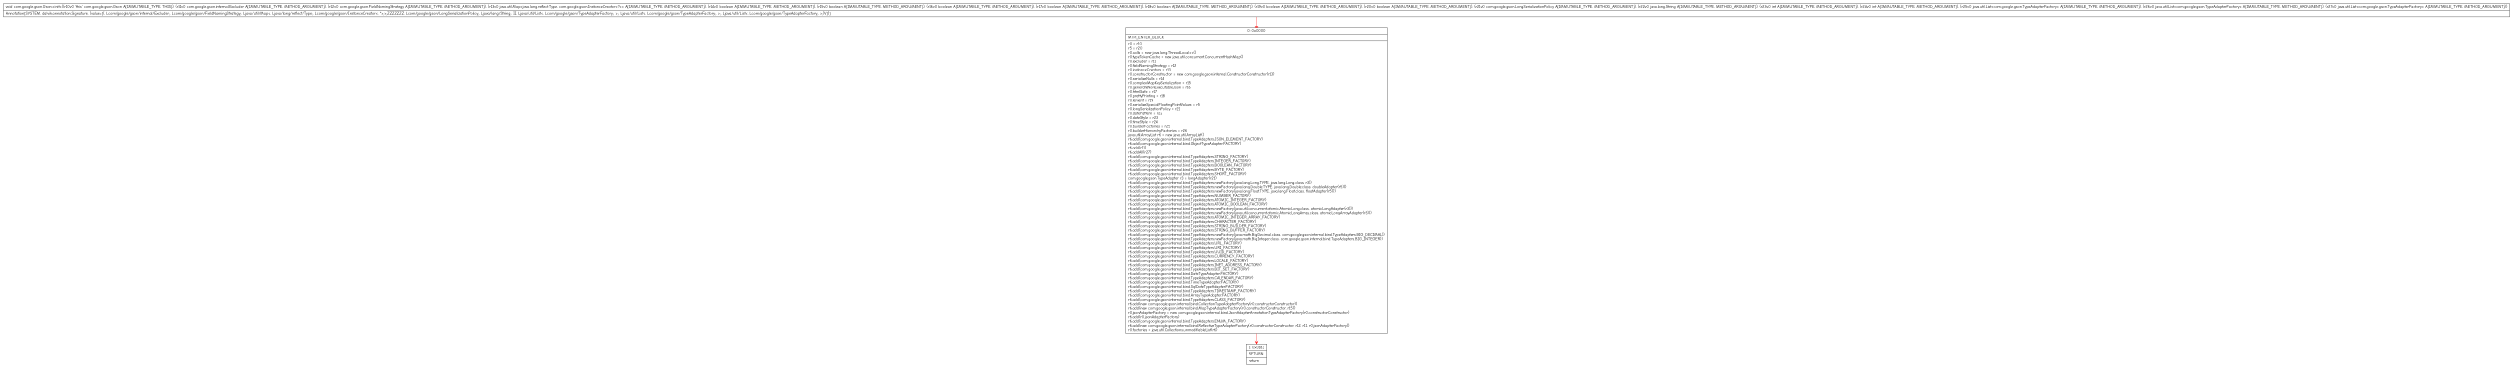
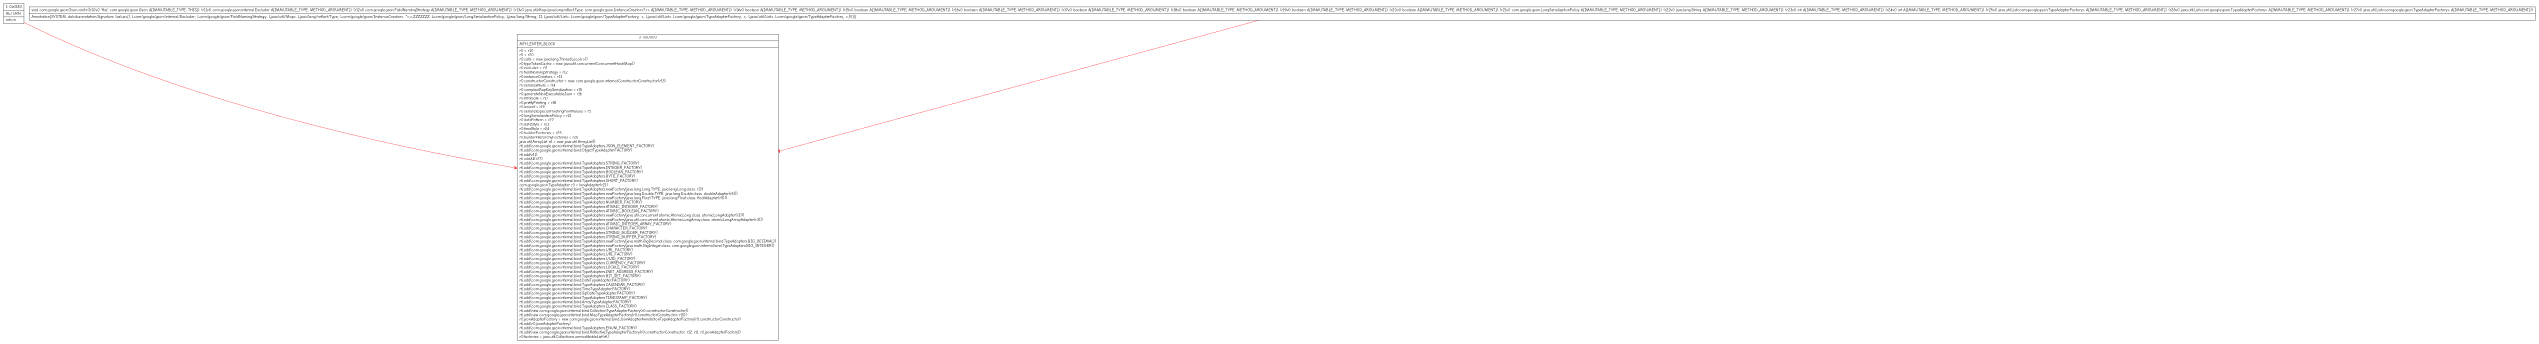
(1257, 337) -> (264, 112)
